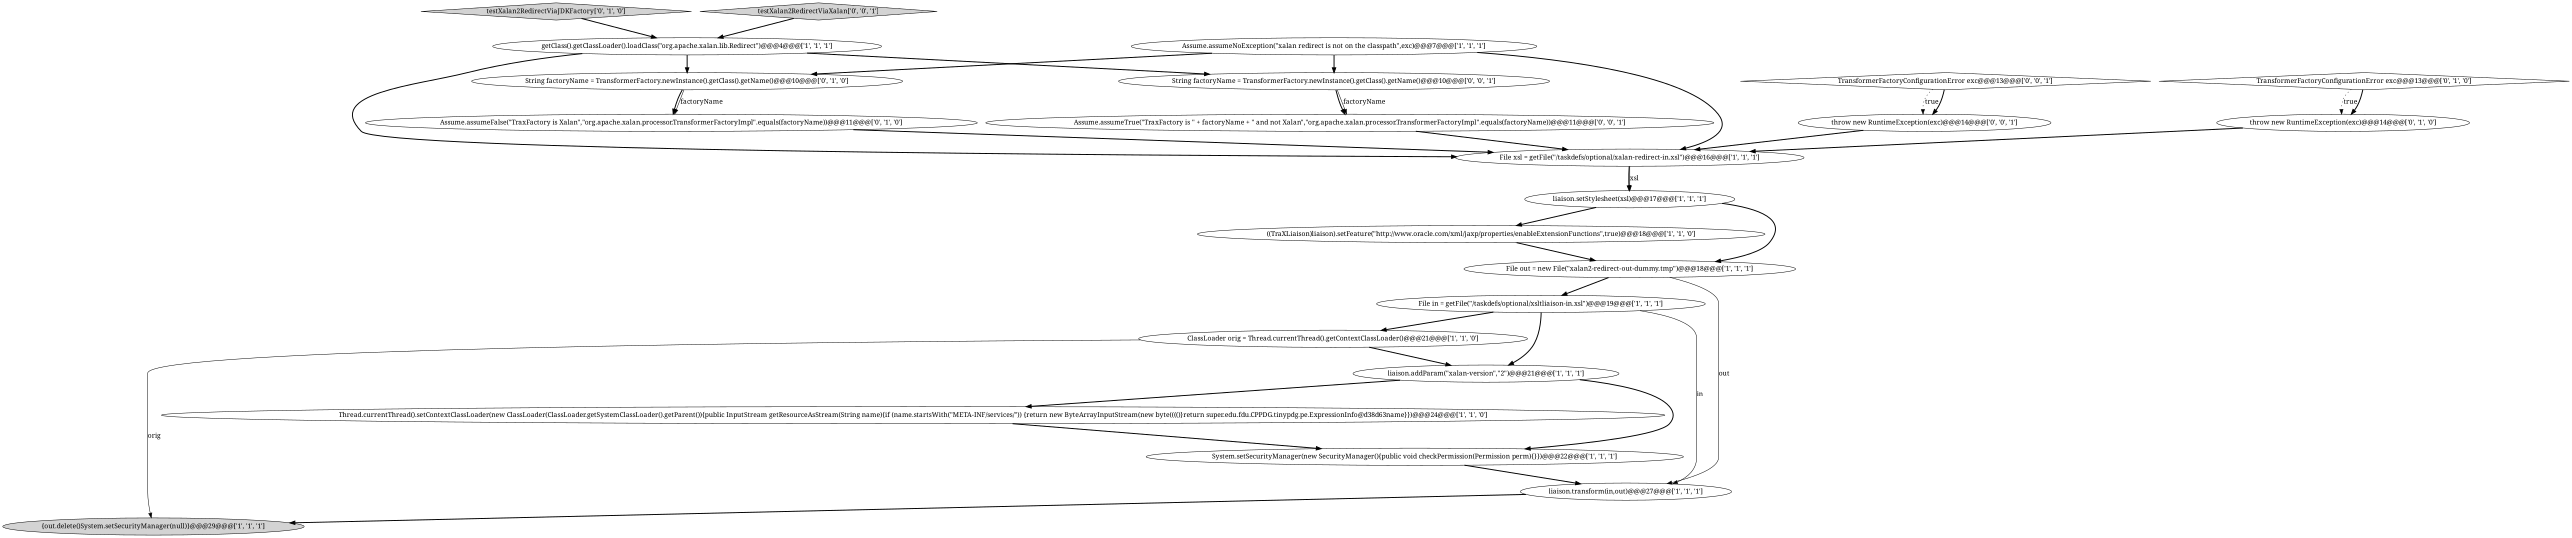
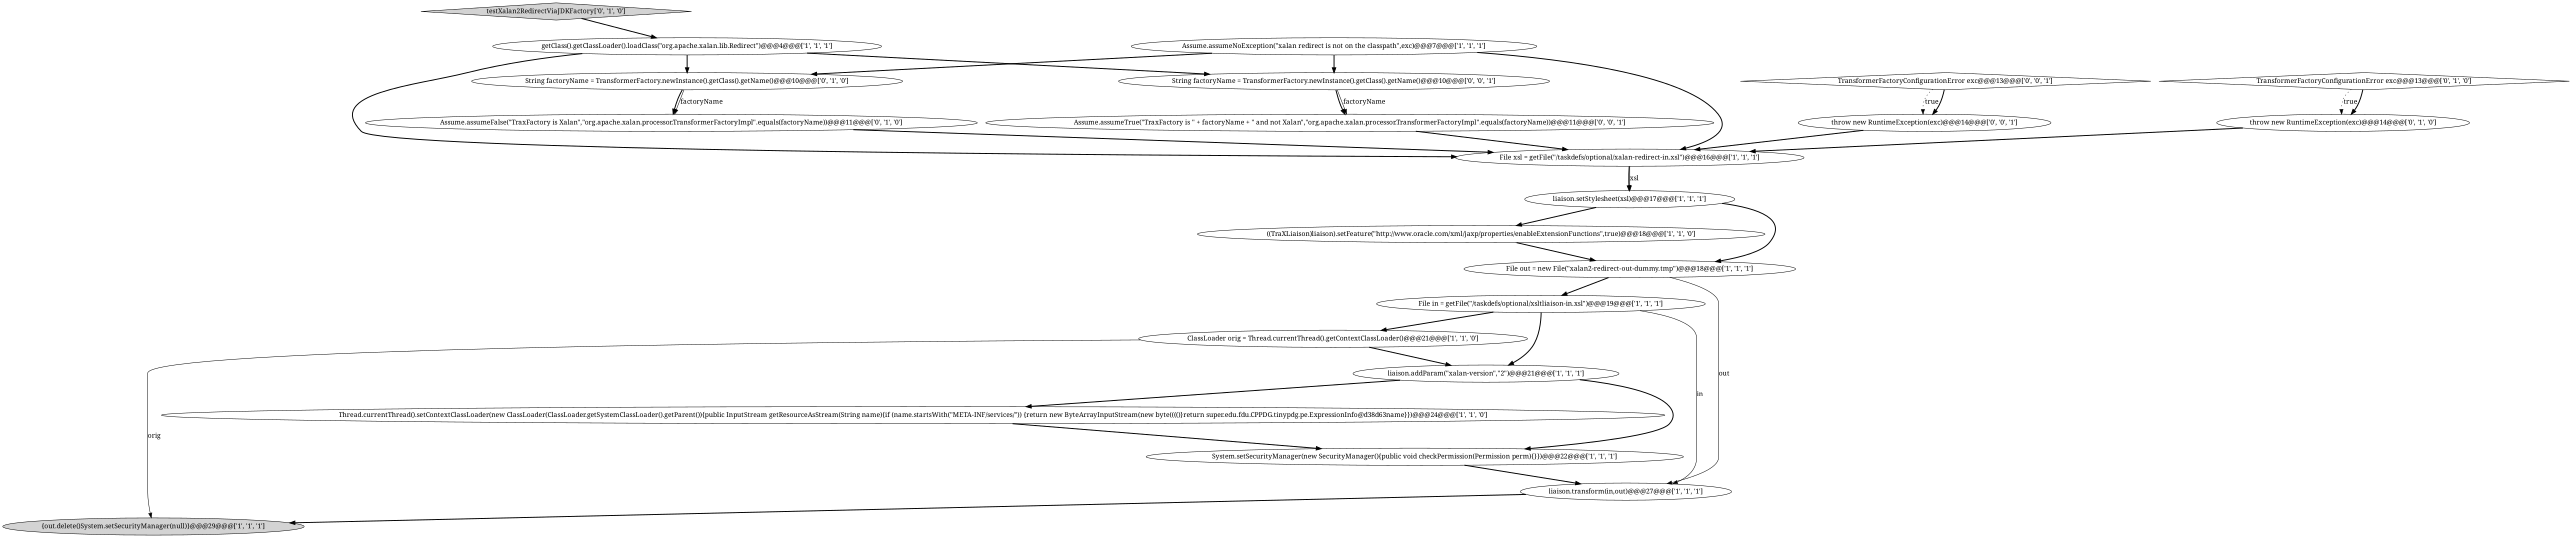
(819, 11) -> none
